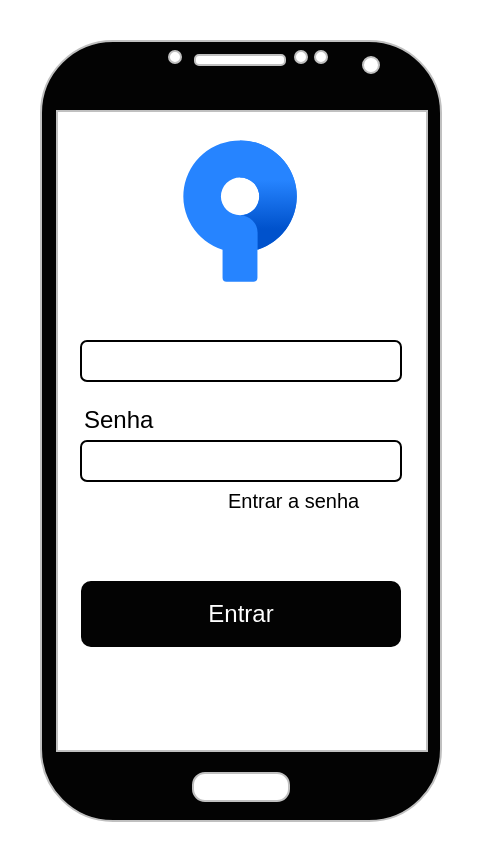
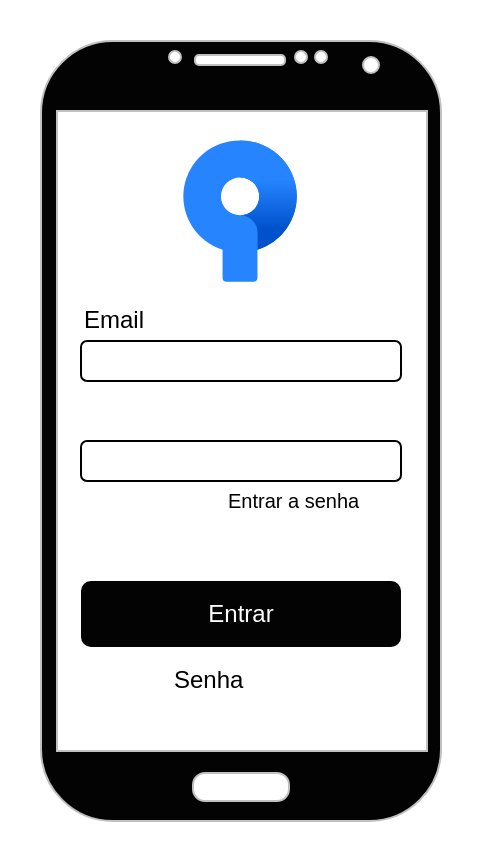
none -> (141, 321)
(141, 421) -> (231, 681)
